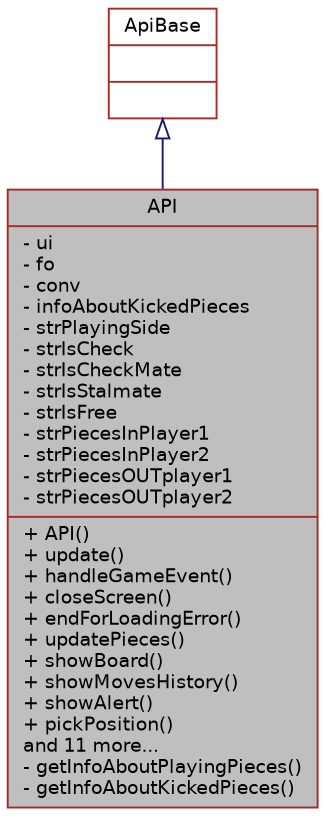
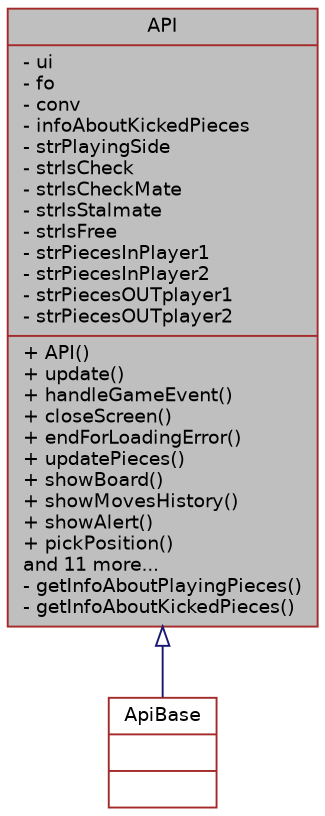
(163, 164) -> (163, 672)
